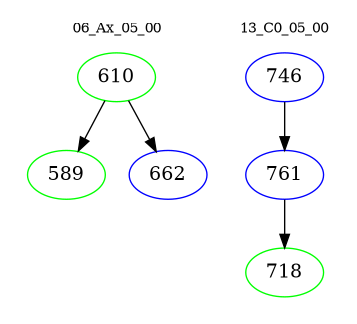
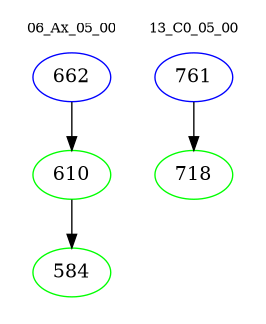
(285, 77) -> none
(139, 120) -> (72, 119)
(66, 175) -> (72, 272)
